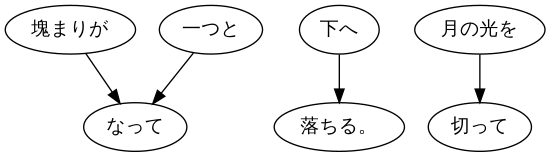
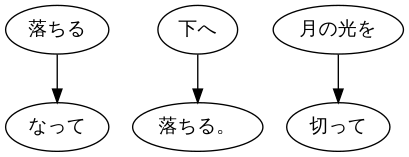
(70, 30) -> none
(211, 30) -> (57, 30)
